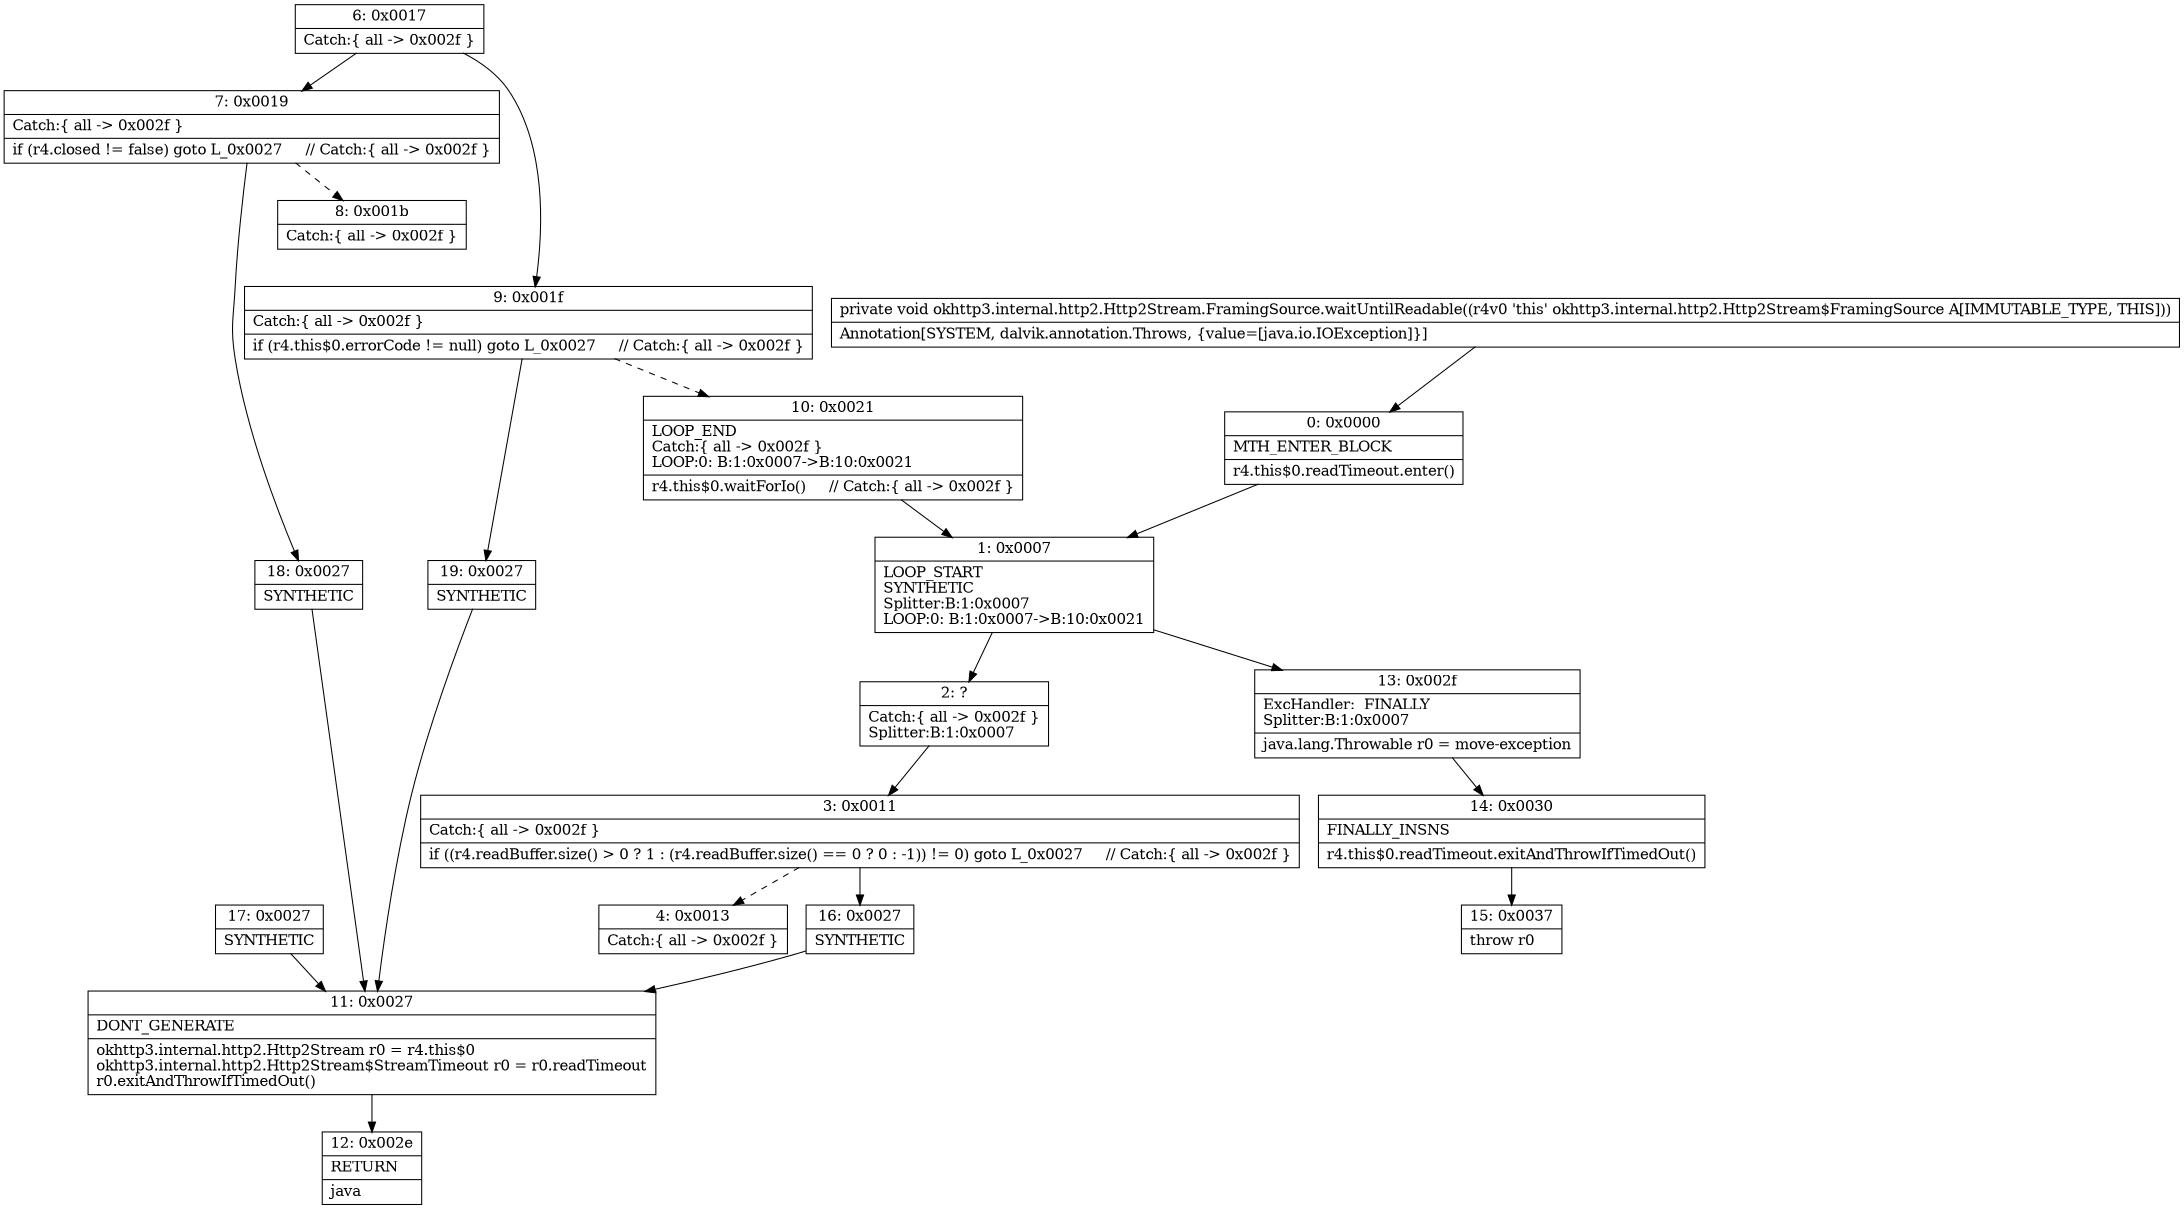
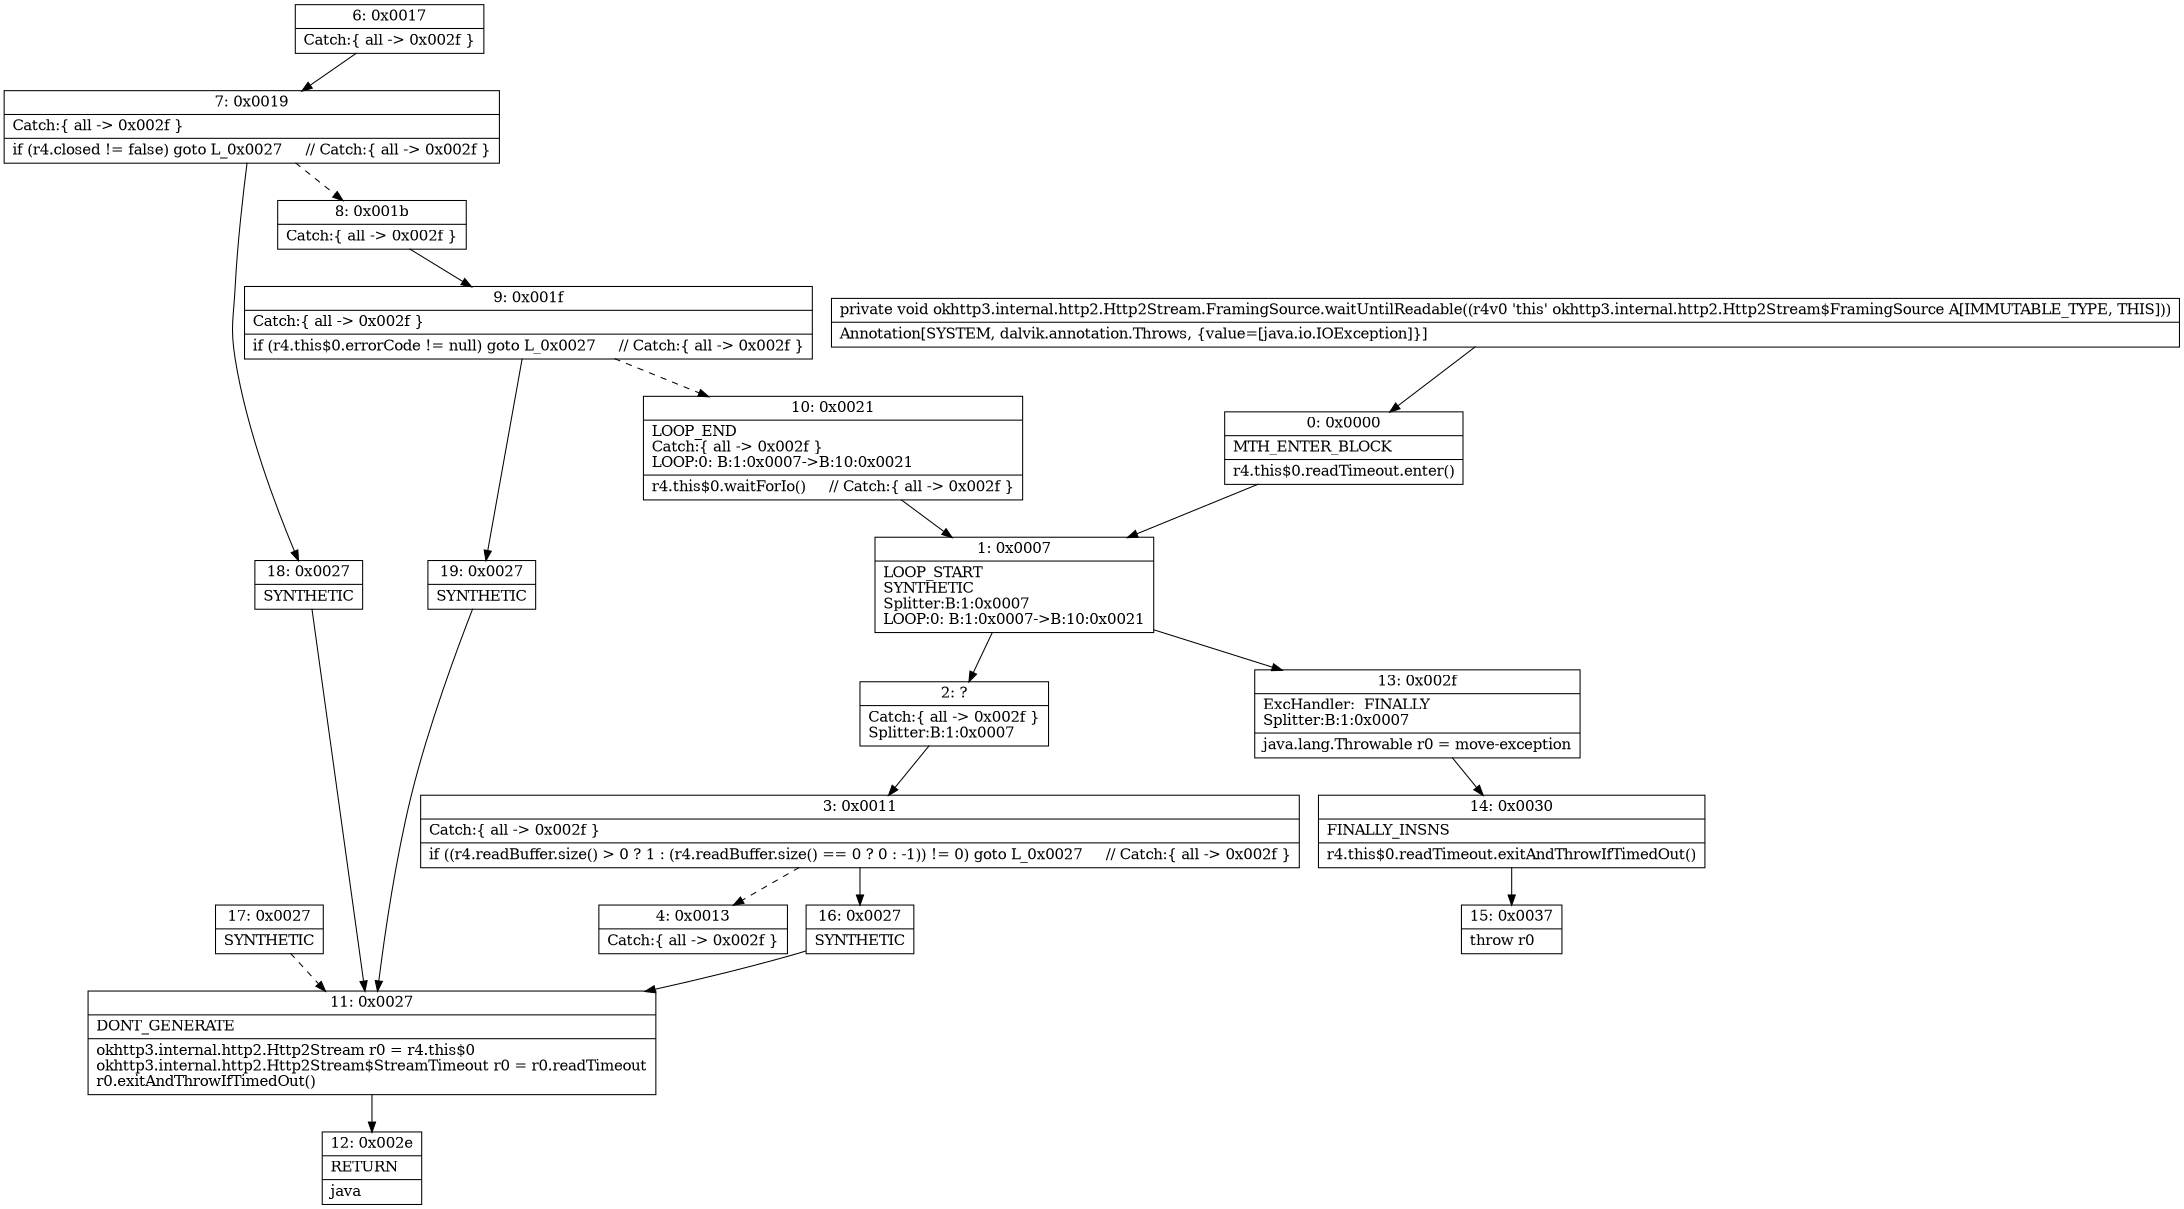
(533, 151) -> (436, 265)
(304, 968) -> (304, 968)
